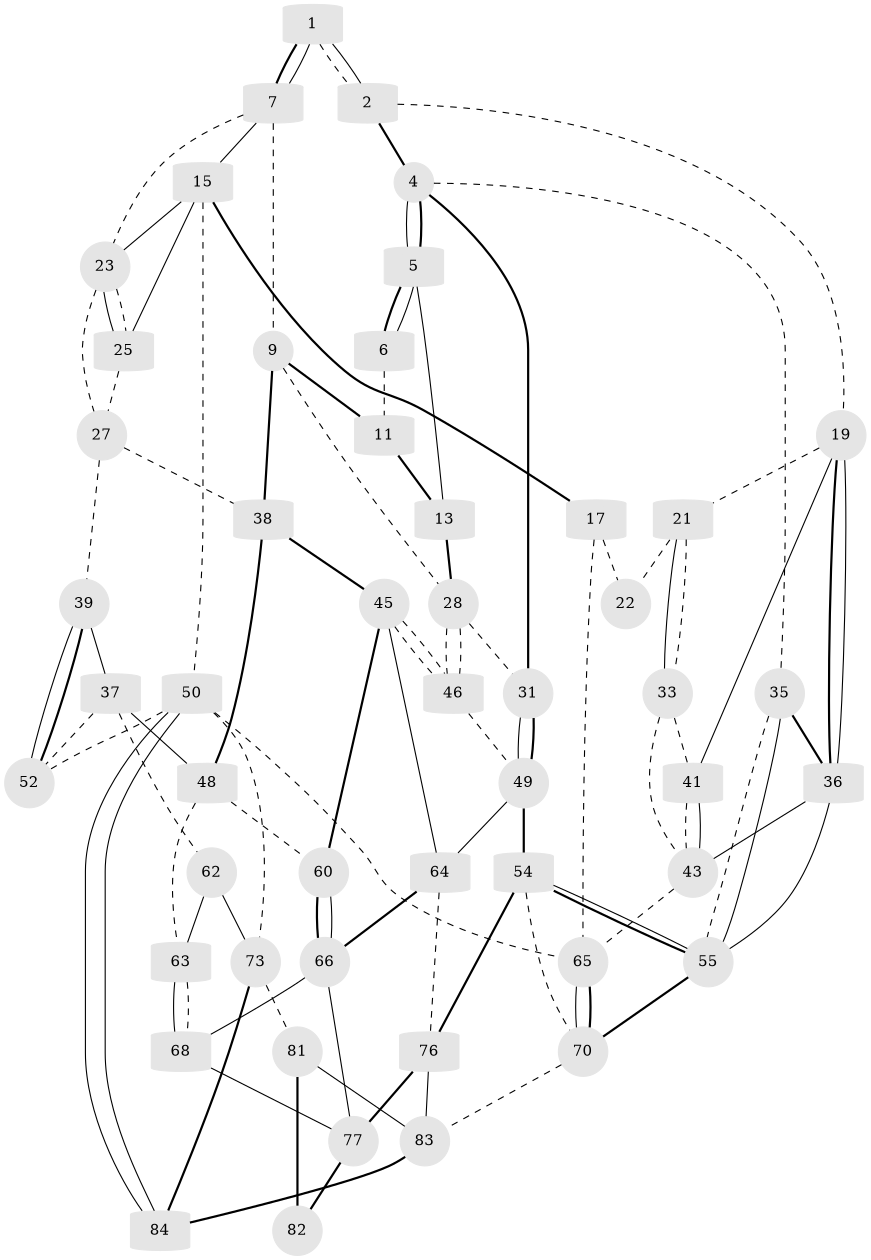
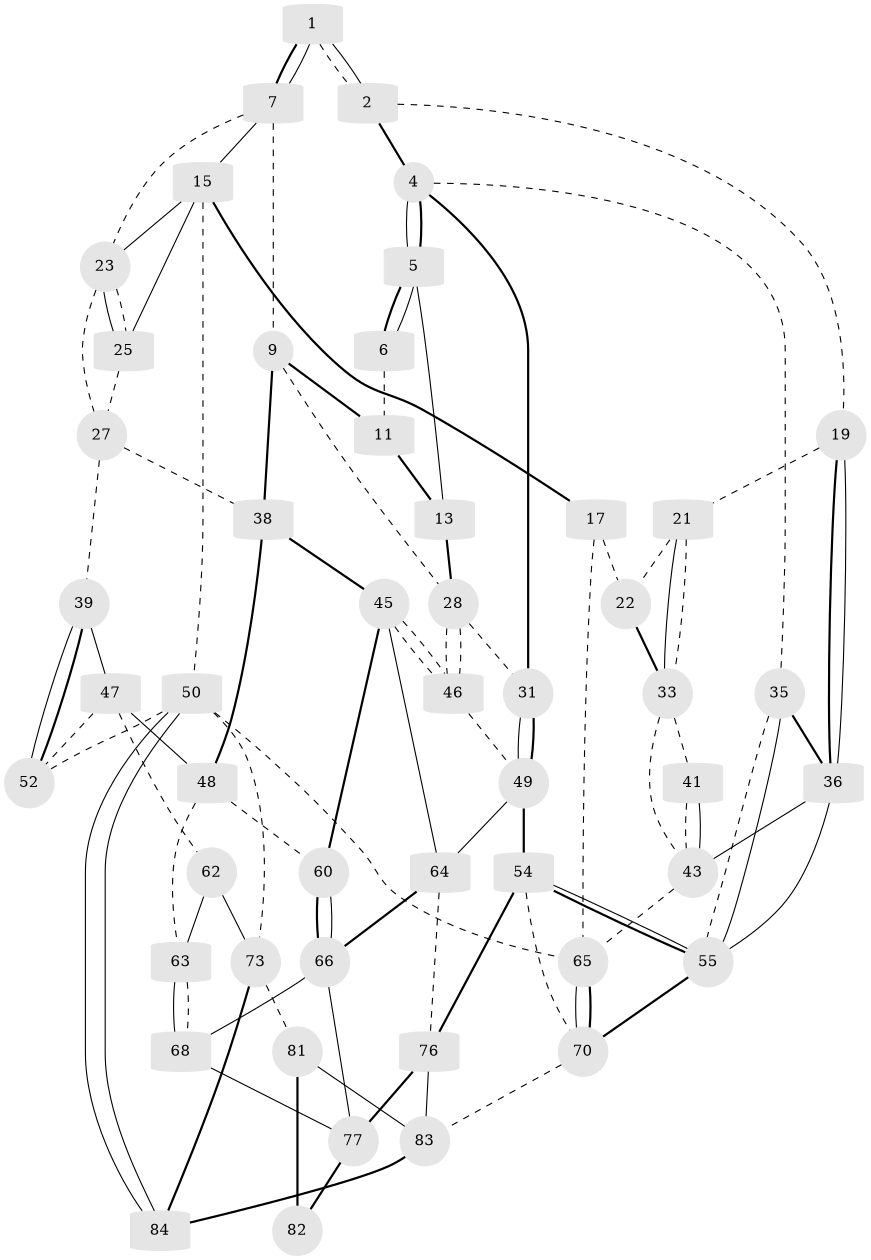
(766, 611) -> none
none -> (647, 649)
(111, 694) -> (111, 694)
